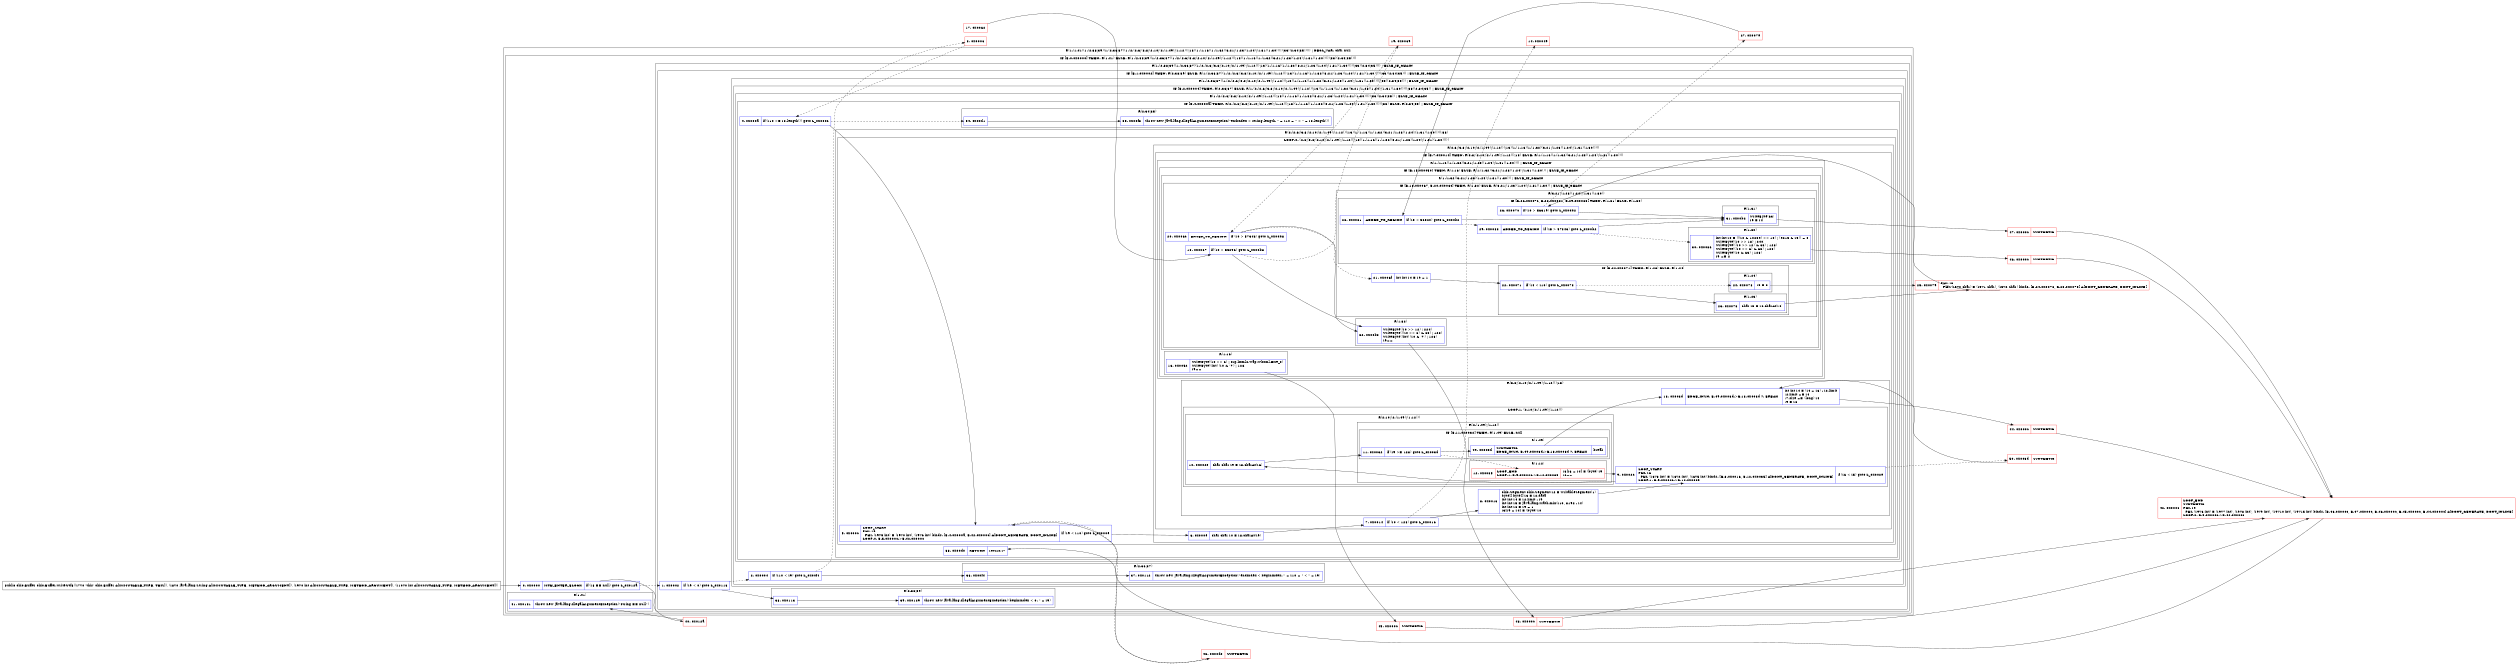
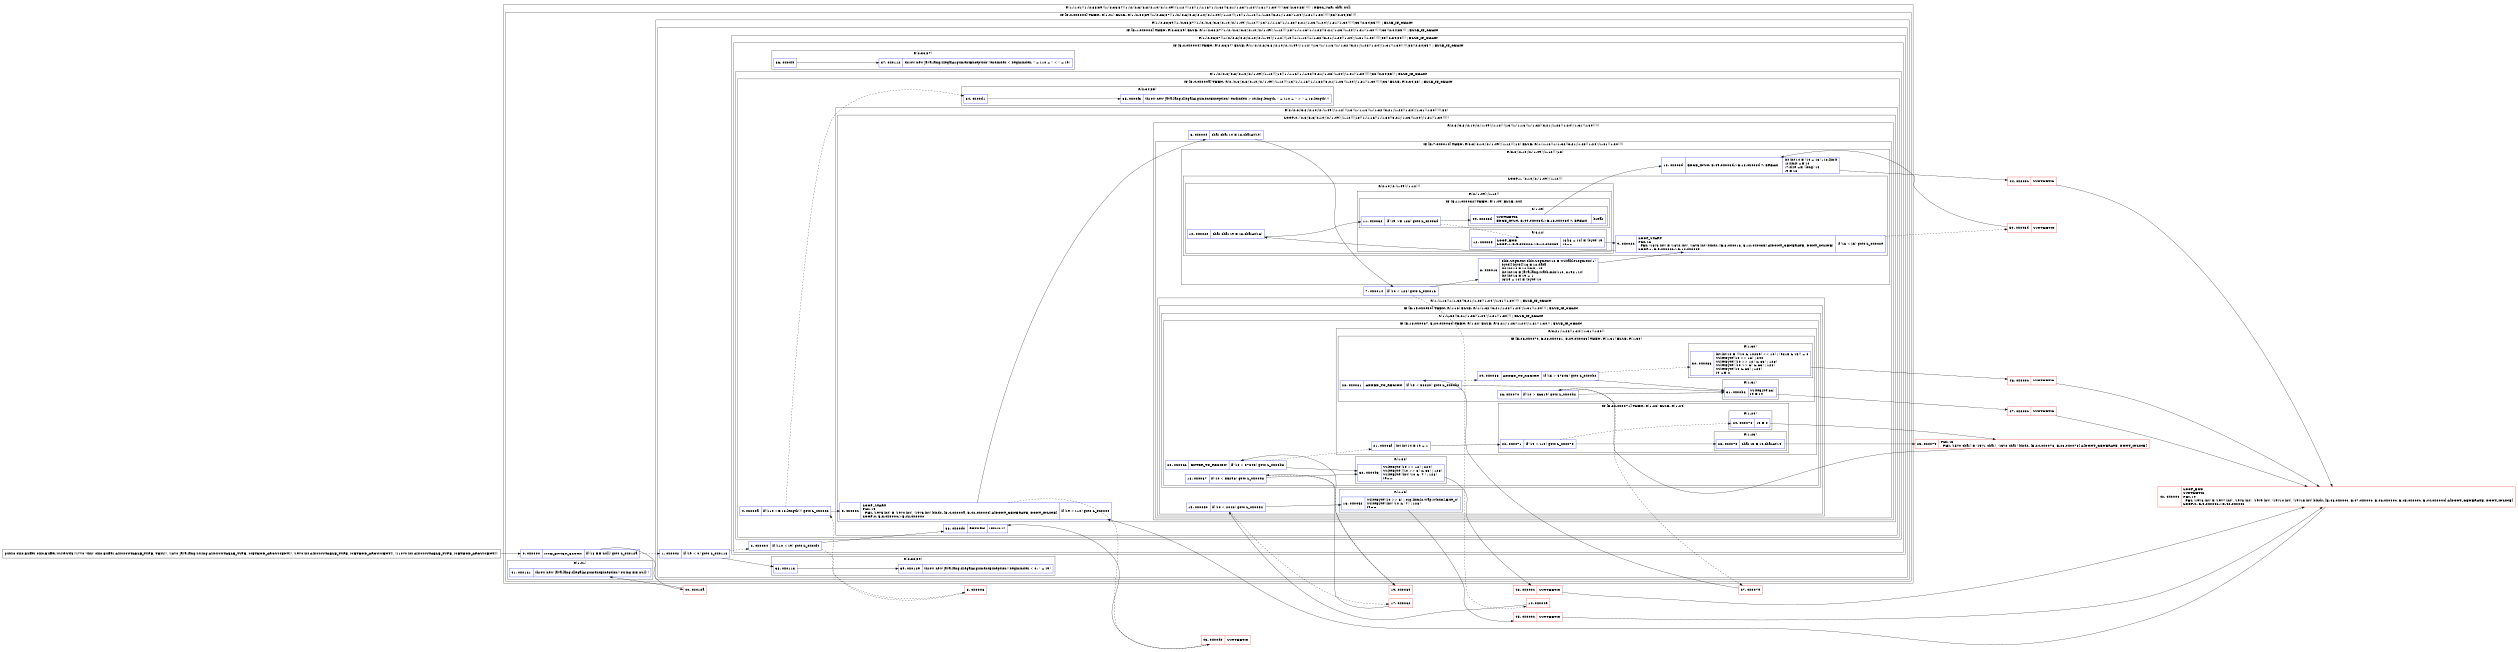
(1321, 143) -> (1336, 481)
(1538, 464) -> (1538, 233)
(1538, 473) -> (1538, 242)
none -> (1226, 507)
(892, 576) -> (881, 537)
